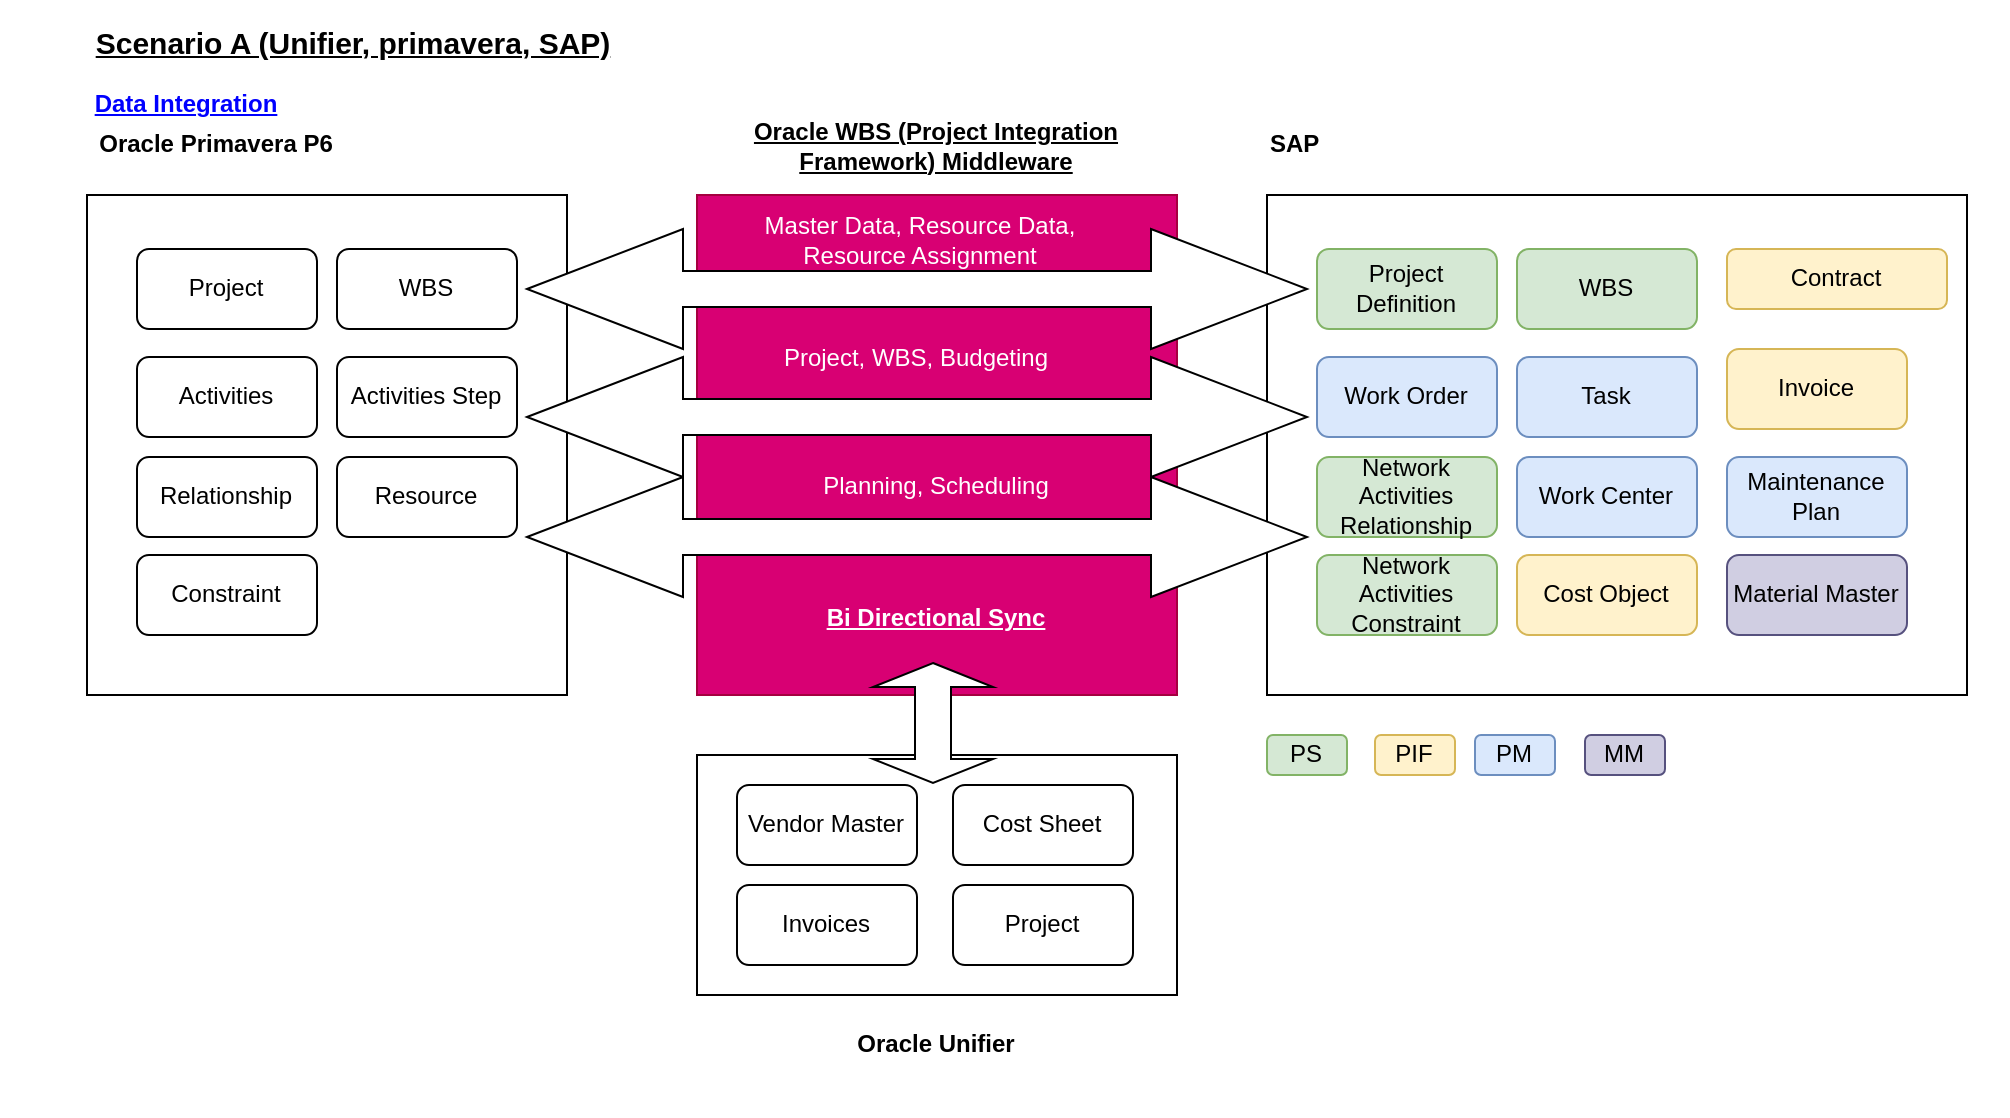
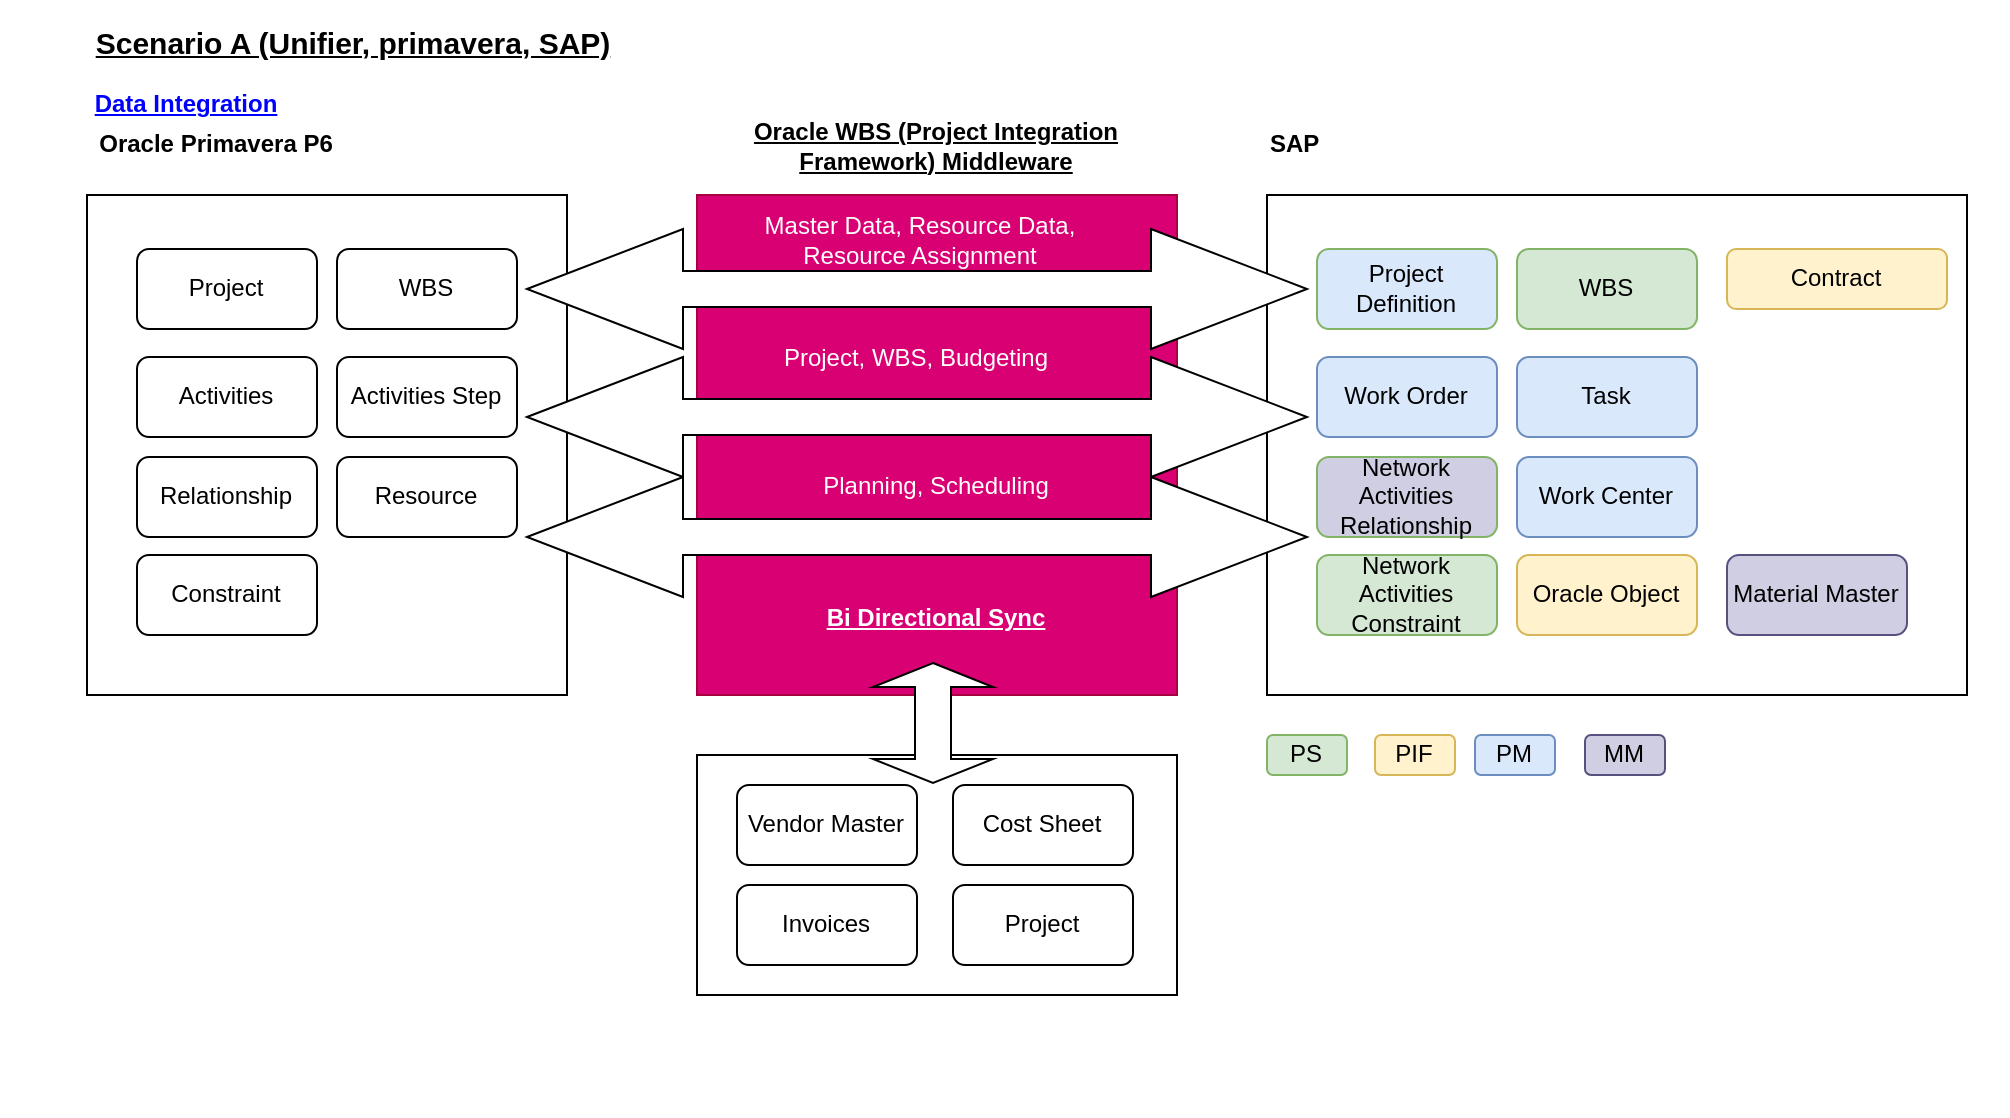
(1407, 289) -> (1407, 289)
(1817, 389) -> none
(1407, 497) -> (1407, 497)
(1817, 497) -> none
(1607, 595) -> (1607, 595)
(937, 1045) -> none
